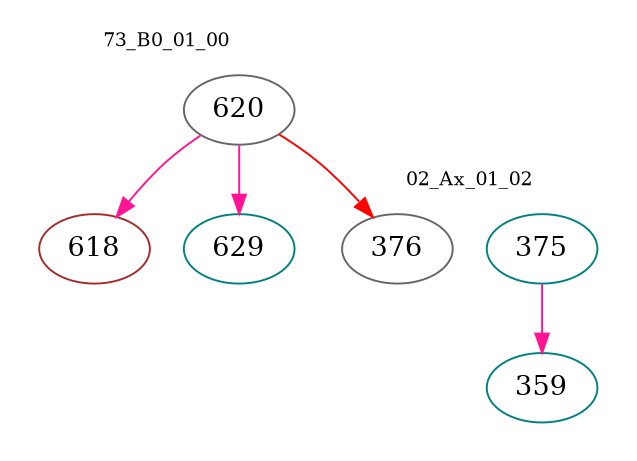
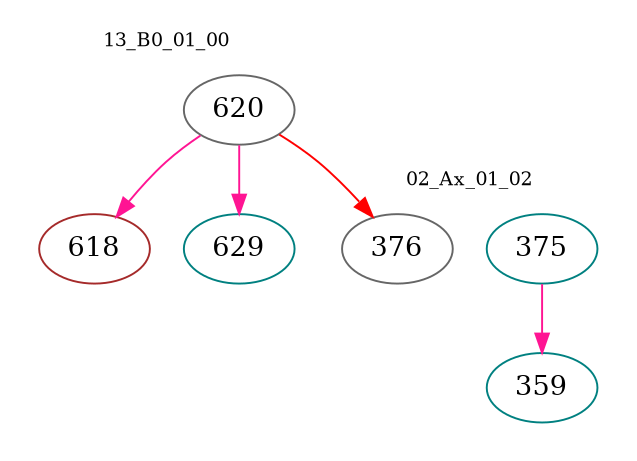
(167, 41) -> (167, 41)
